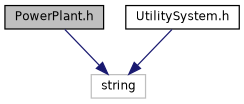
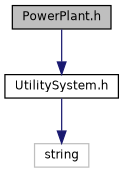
(82, 47) -> (62, 46)
